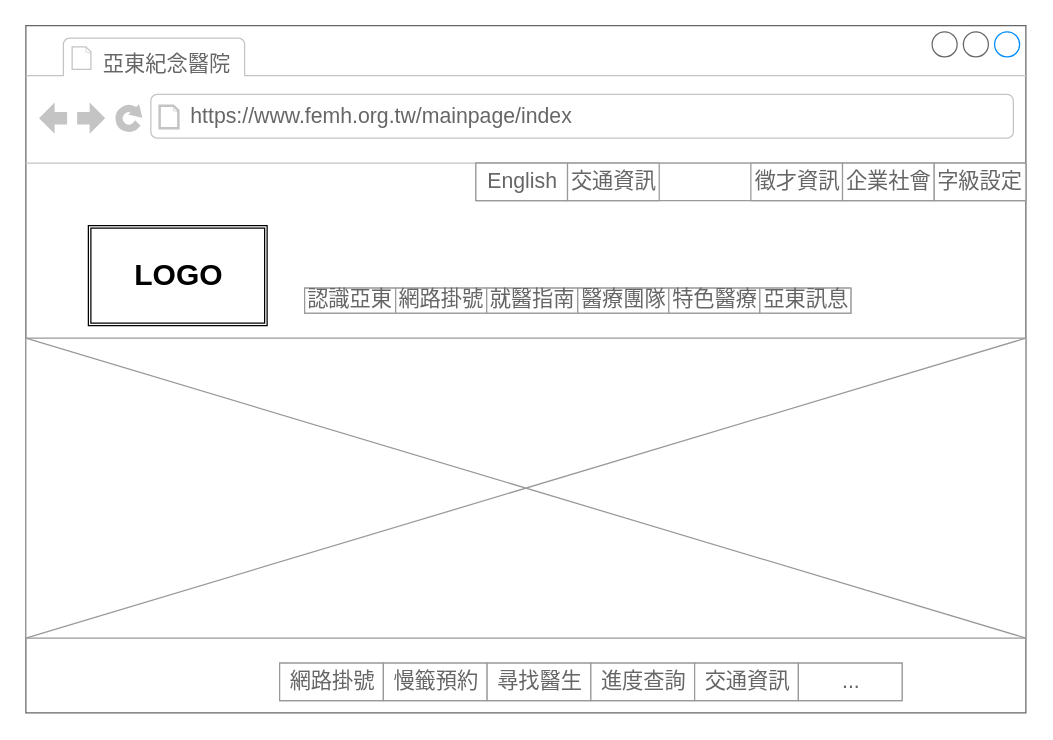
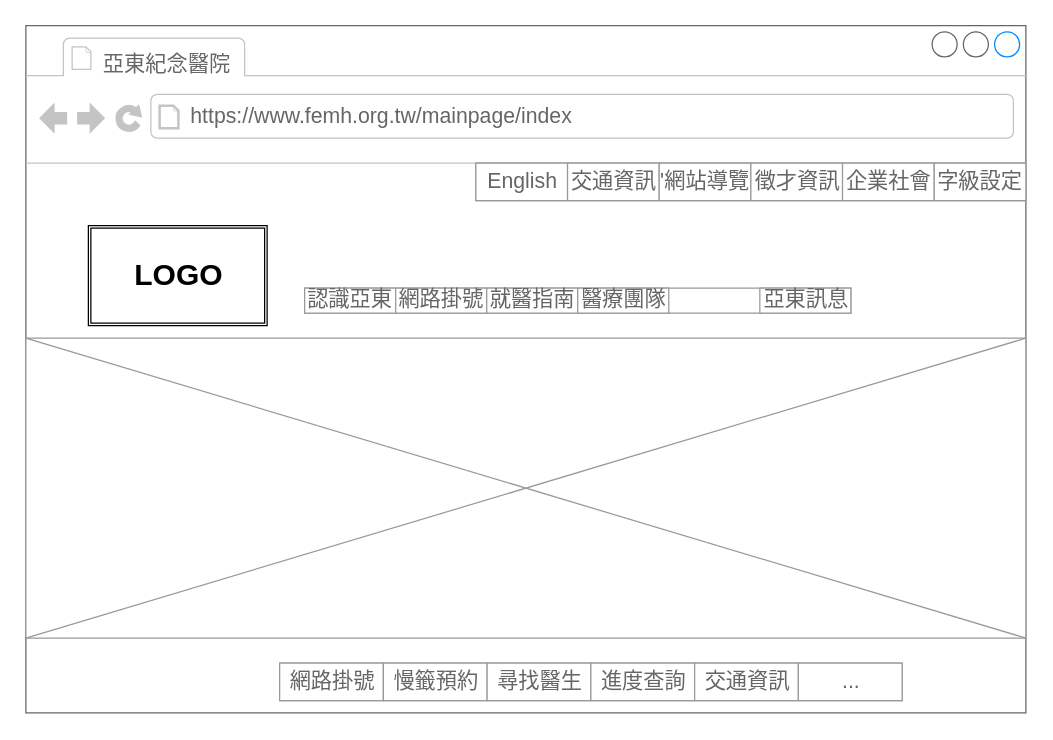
none -> (705, 182)
(714, 301) -> none
